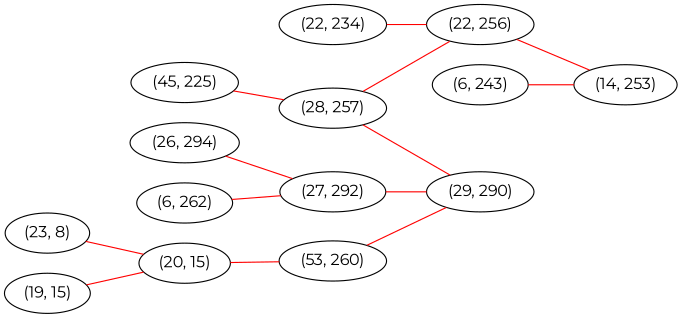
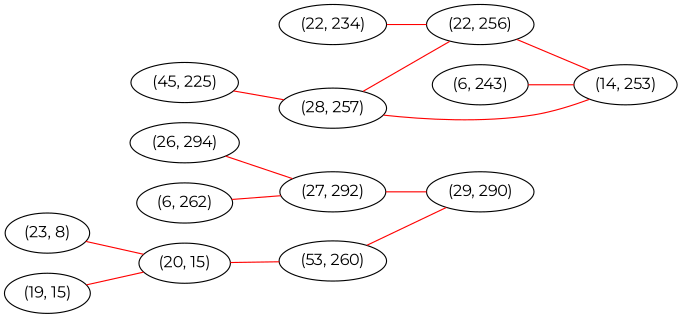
(407, 150) -> (488, 119)
